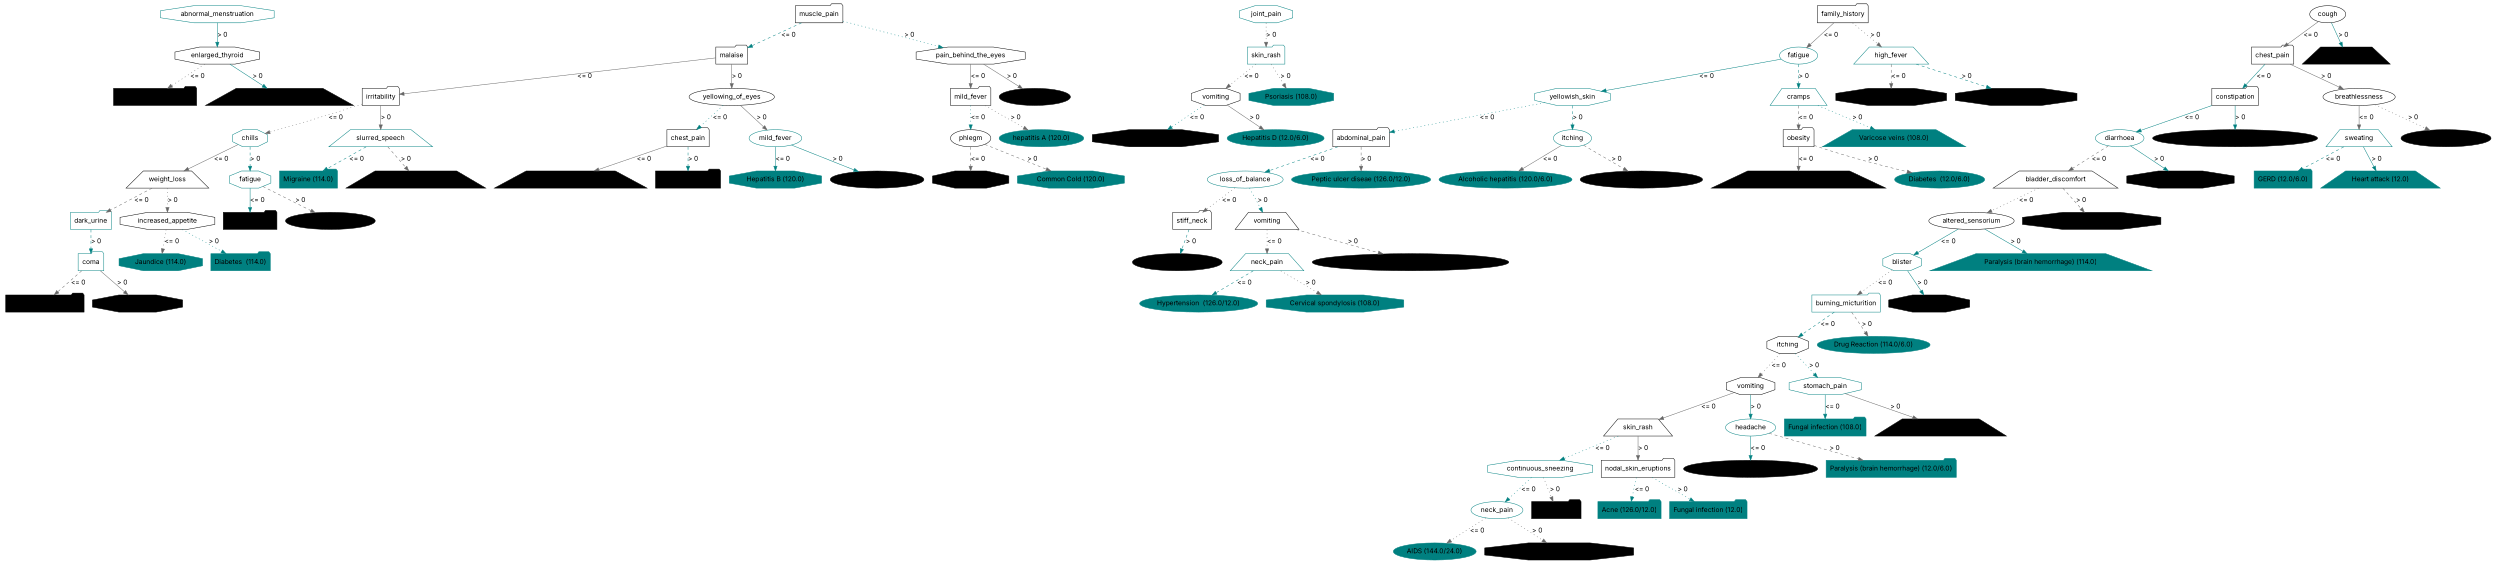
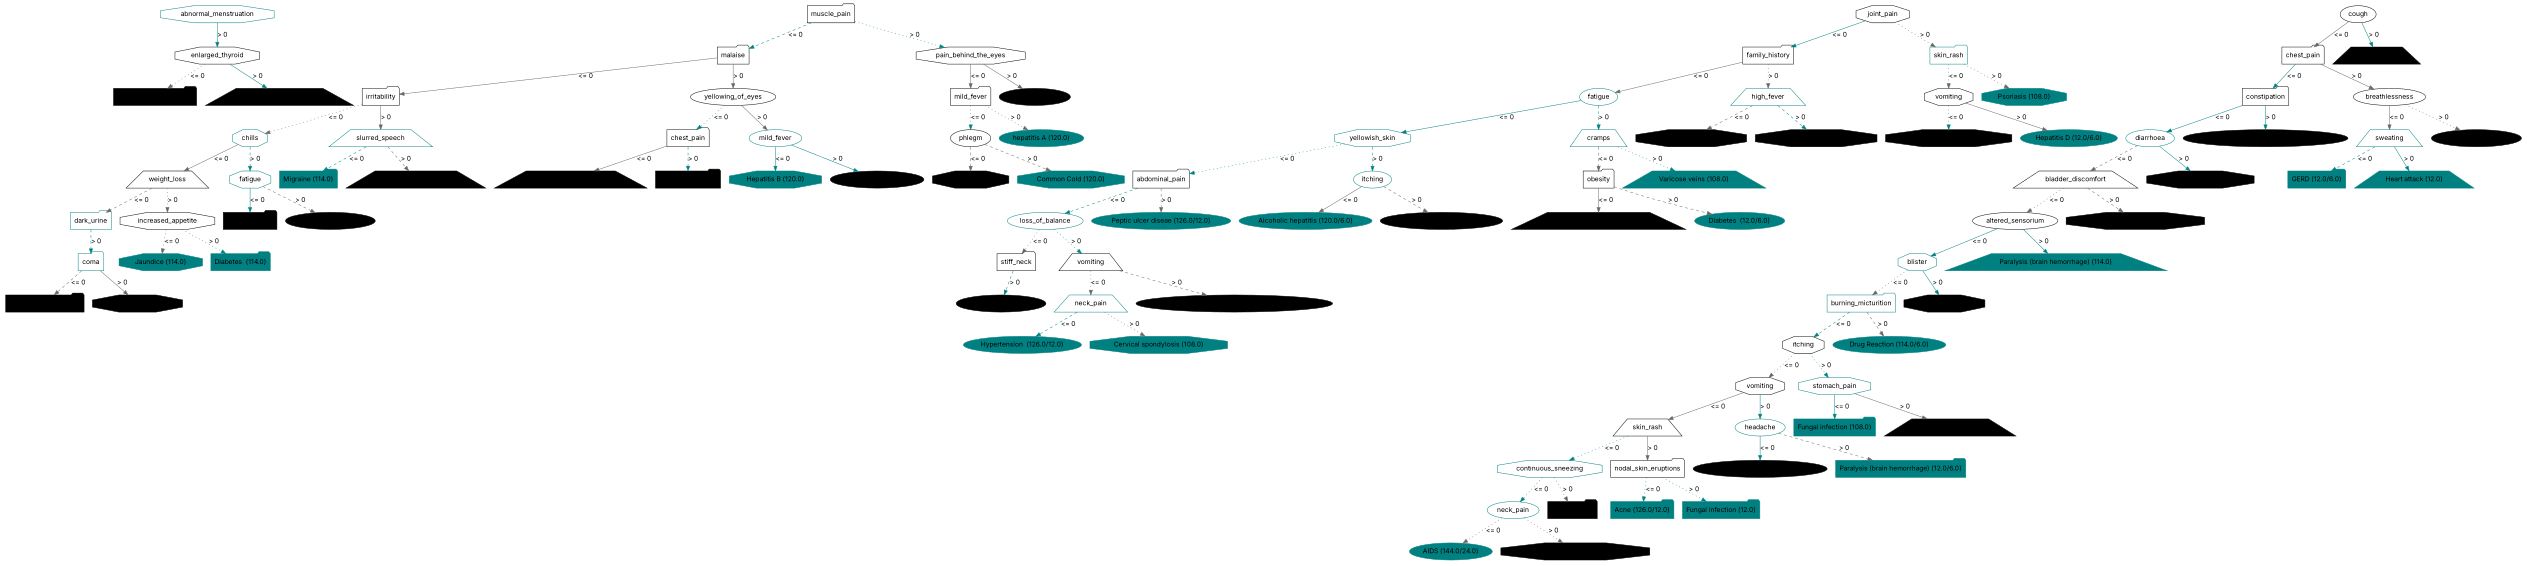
(1266, 14) -> (1883, 14)
none -> (1831, 33)
